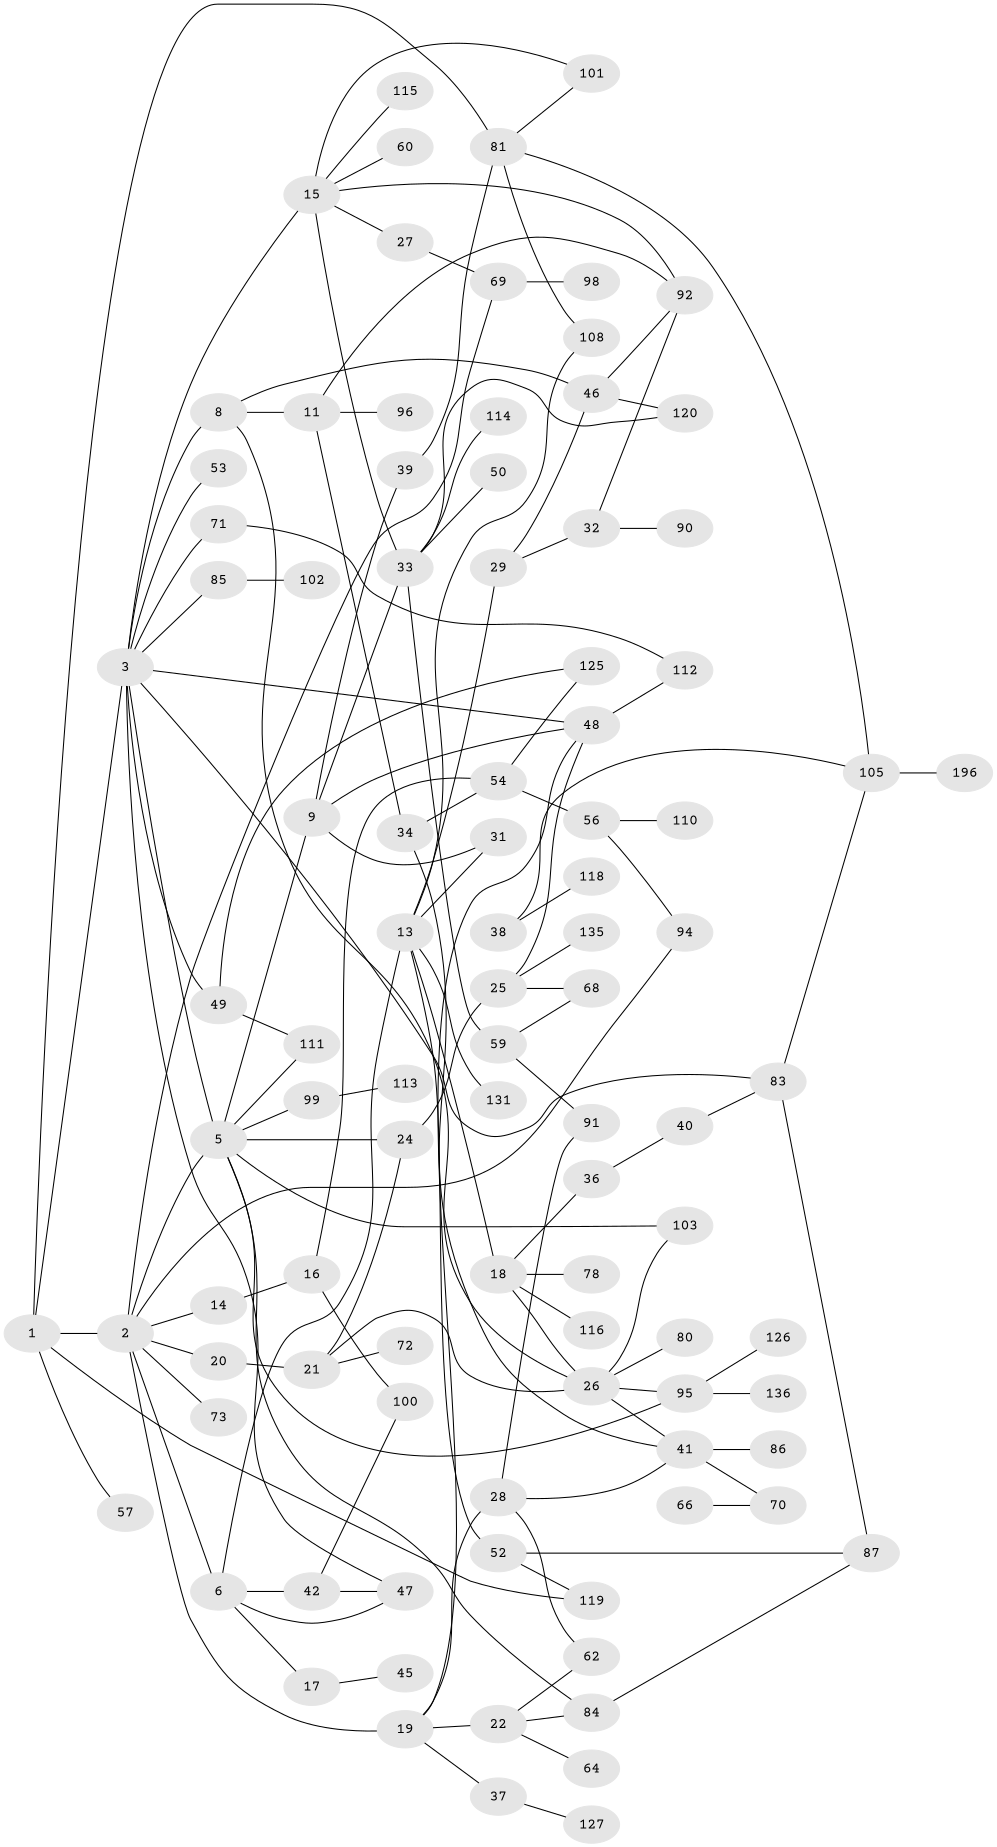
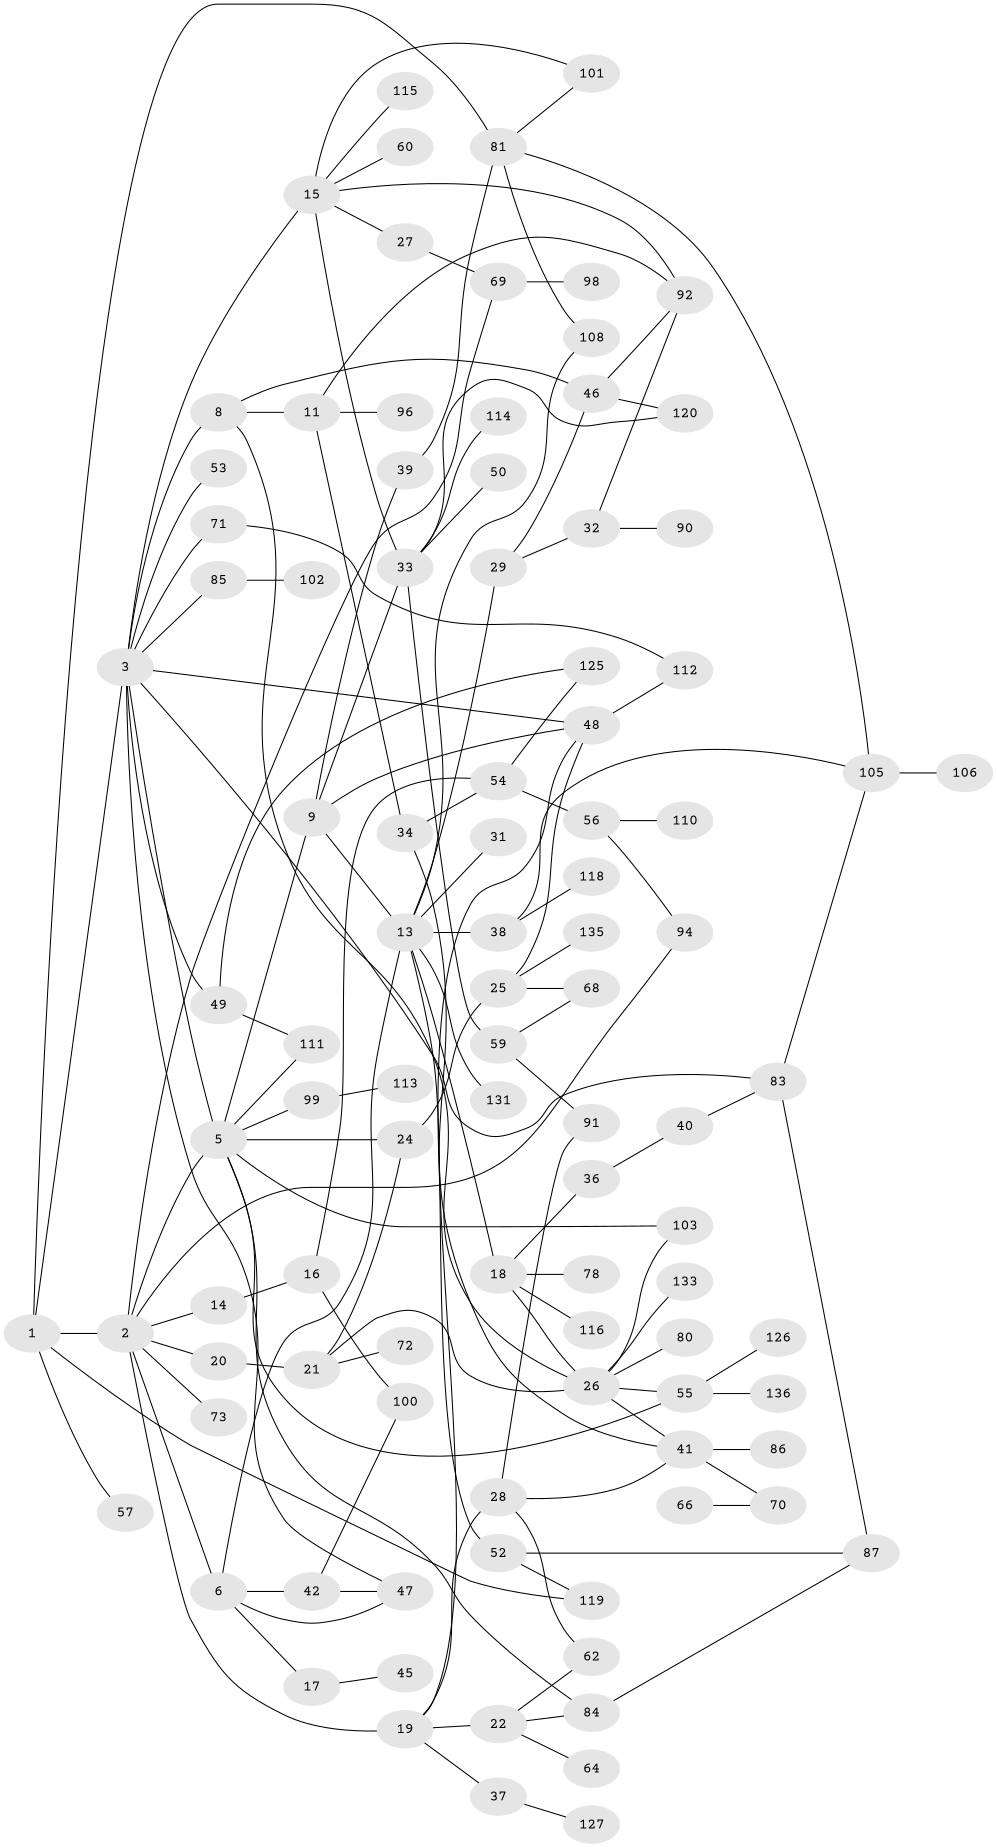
(965, 773) -> (965, 773)
(399, 864) -> (359, 875)
none -> (445, 932)
none -> (685, 1282)
(685, 1394) -> (685, 1394)
